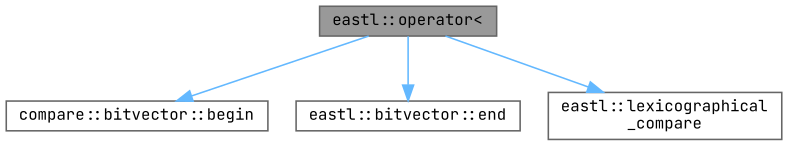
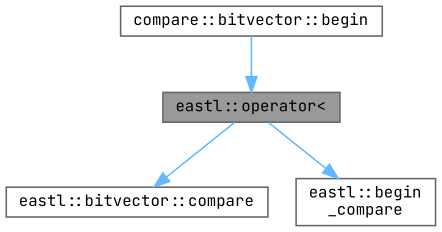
(280, 66) -> (251, 56)
(408, 116) -> (137, 202)
(665, 116) -> (366, 202)
